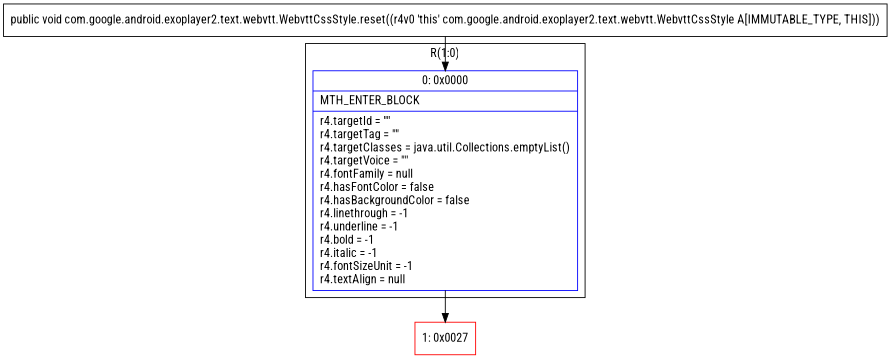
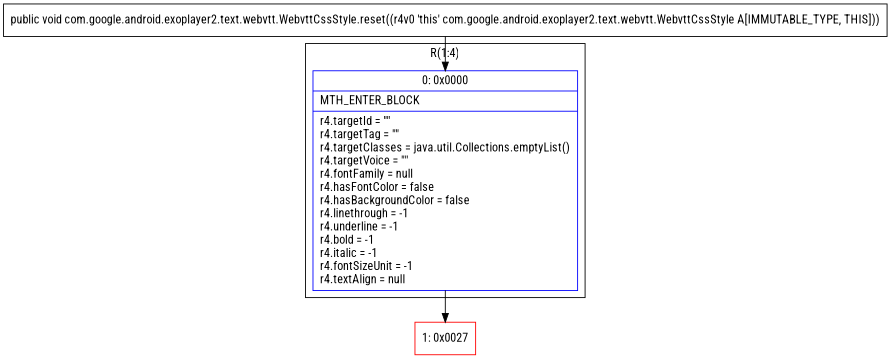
(445, 54) -> (445, 54)
